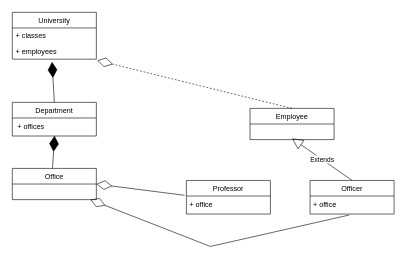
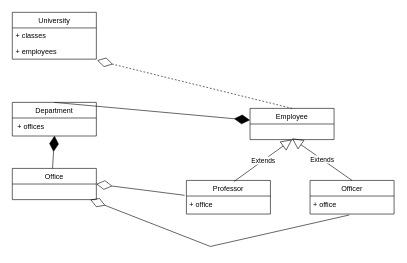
(53, 85) -> (151, 111)
none -> (260, 162)
